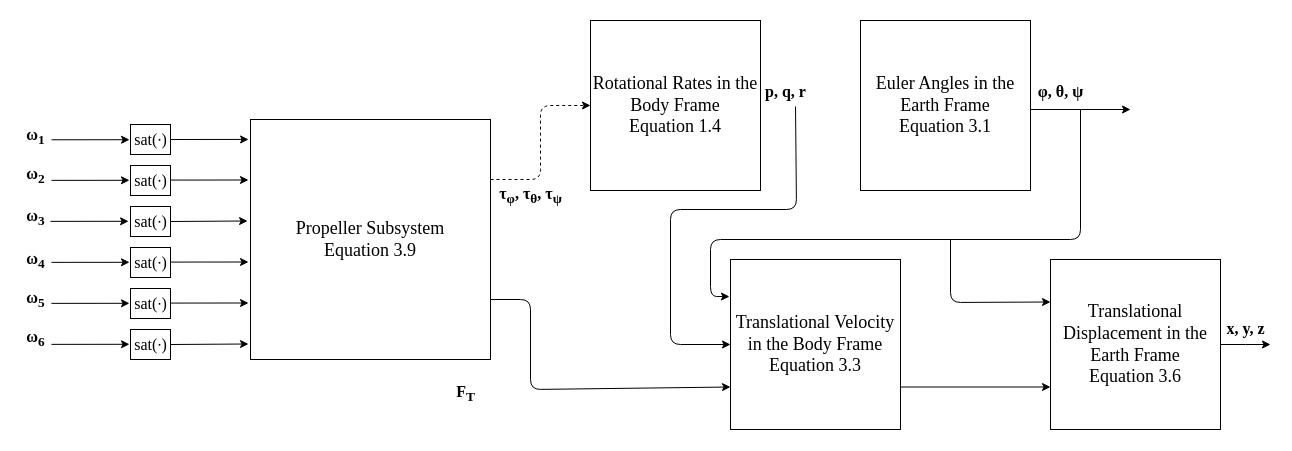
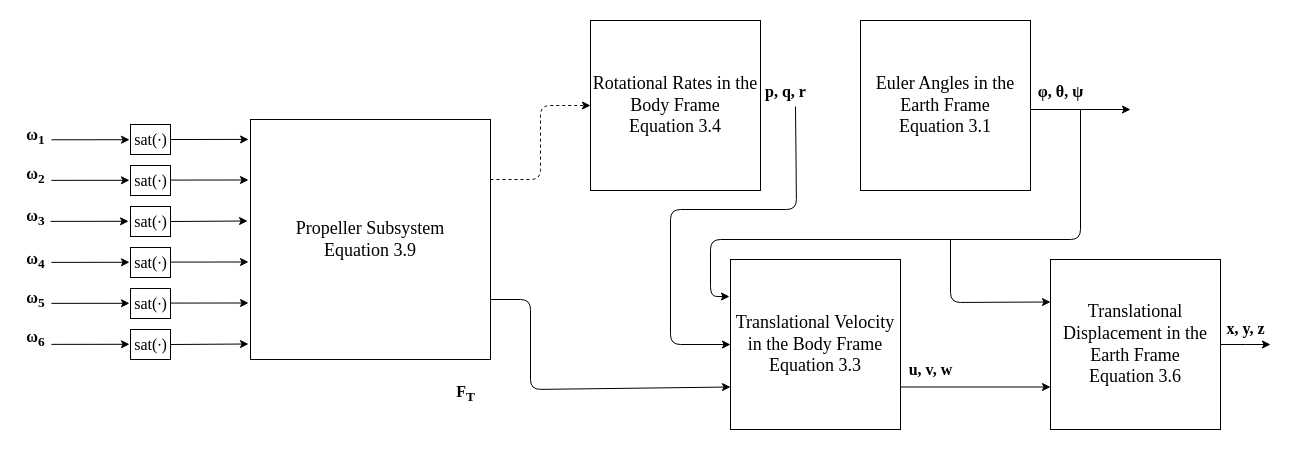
(676, 106) -> (676, 106)
(531, 196) -> none
none -> (931, 370)
